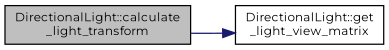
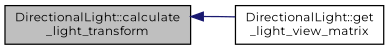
(207, 33) -> (219, 17)
